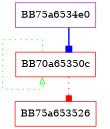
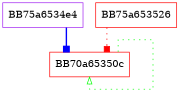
(56, 15) -> (43, 15)
(69, 86) -> (107, 36)
